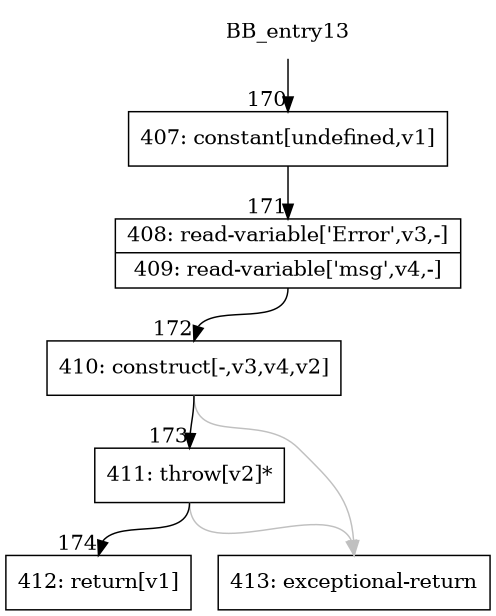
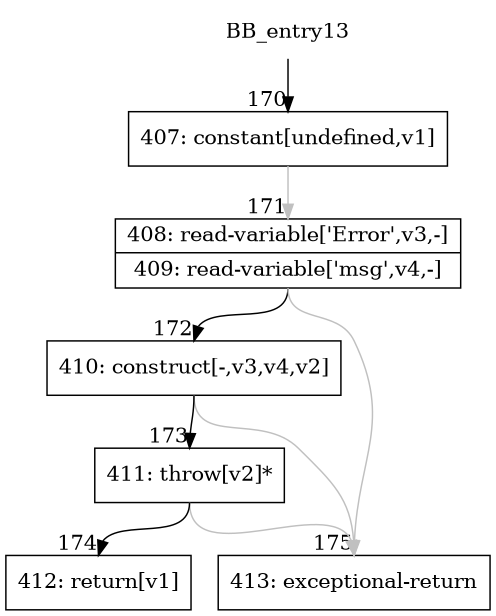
(288, 185) -> (288, 185)
none -> (371, 395)
